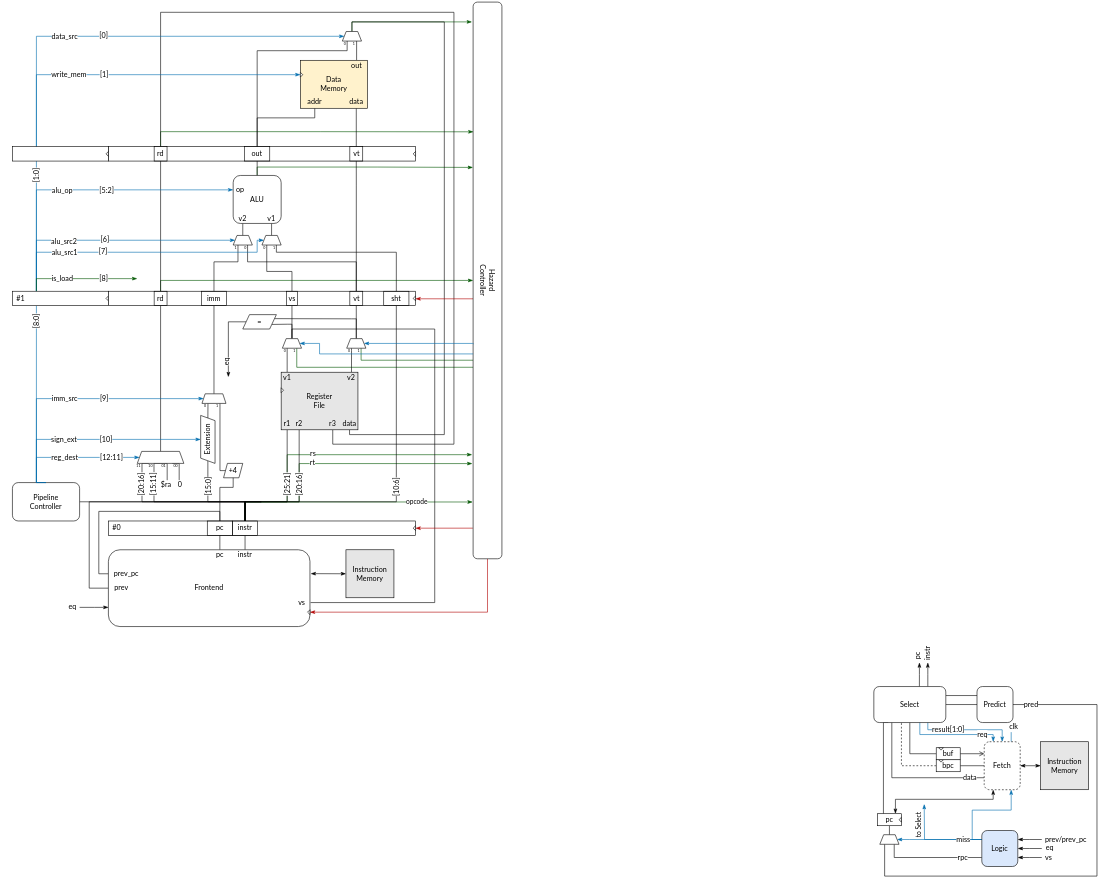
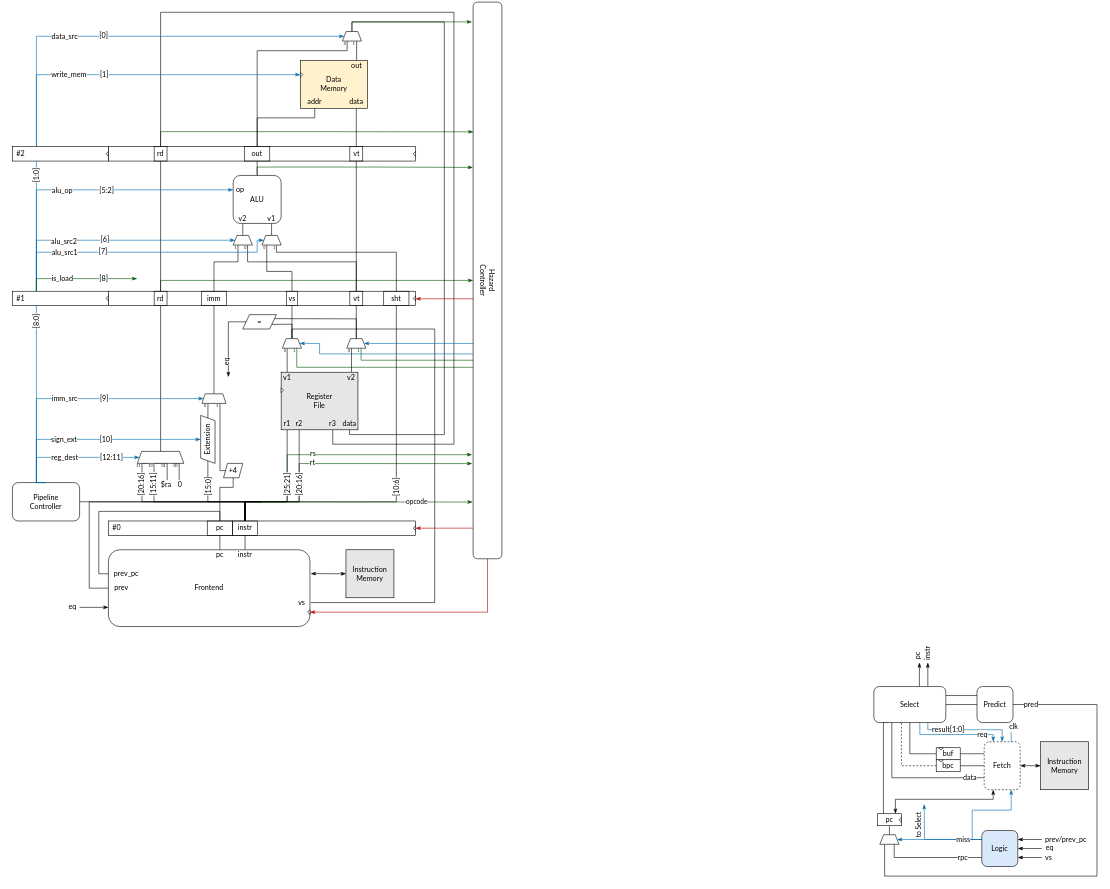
none -> (21, 154)
(980, 754) -> (980, 754)
